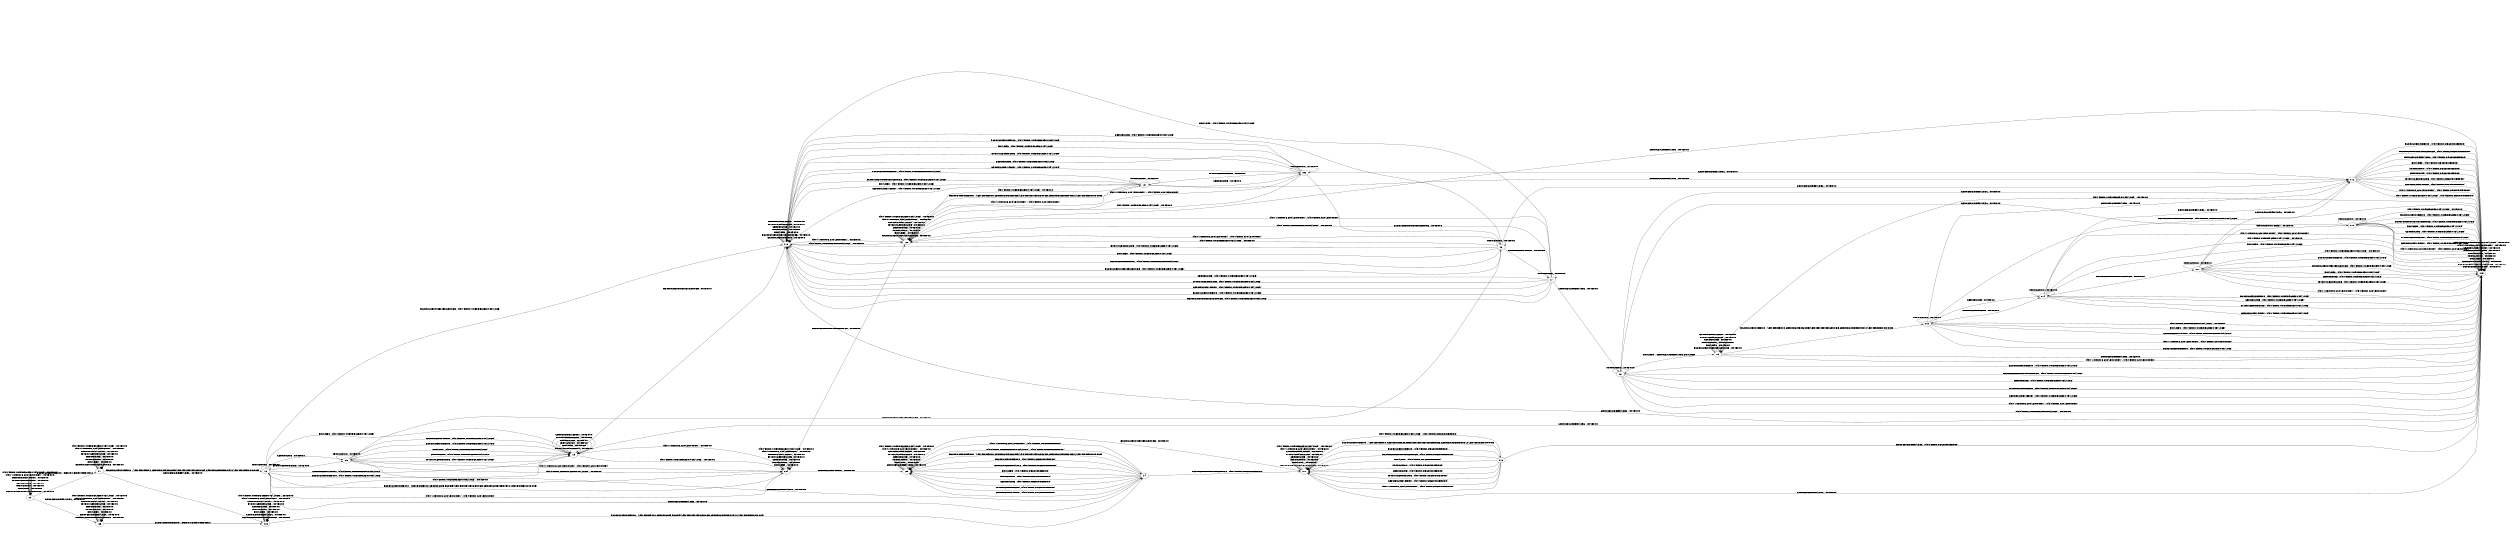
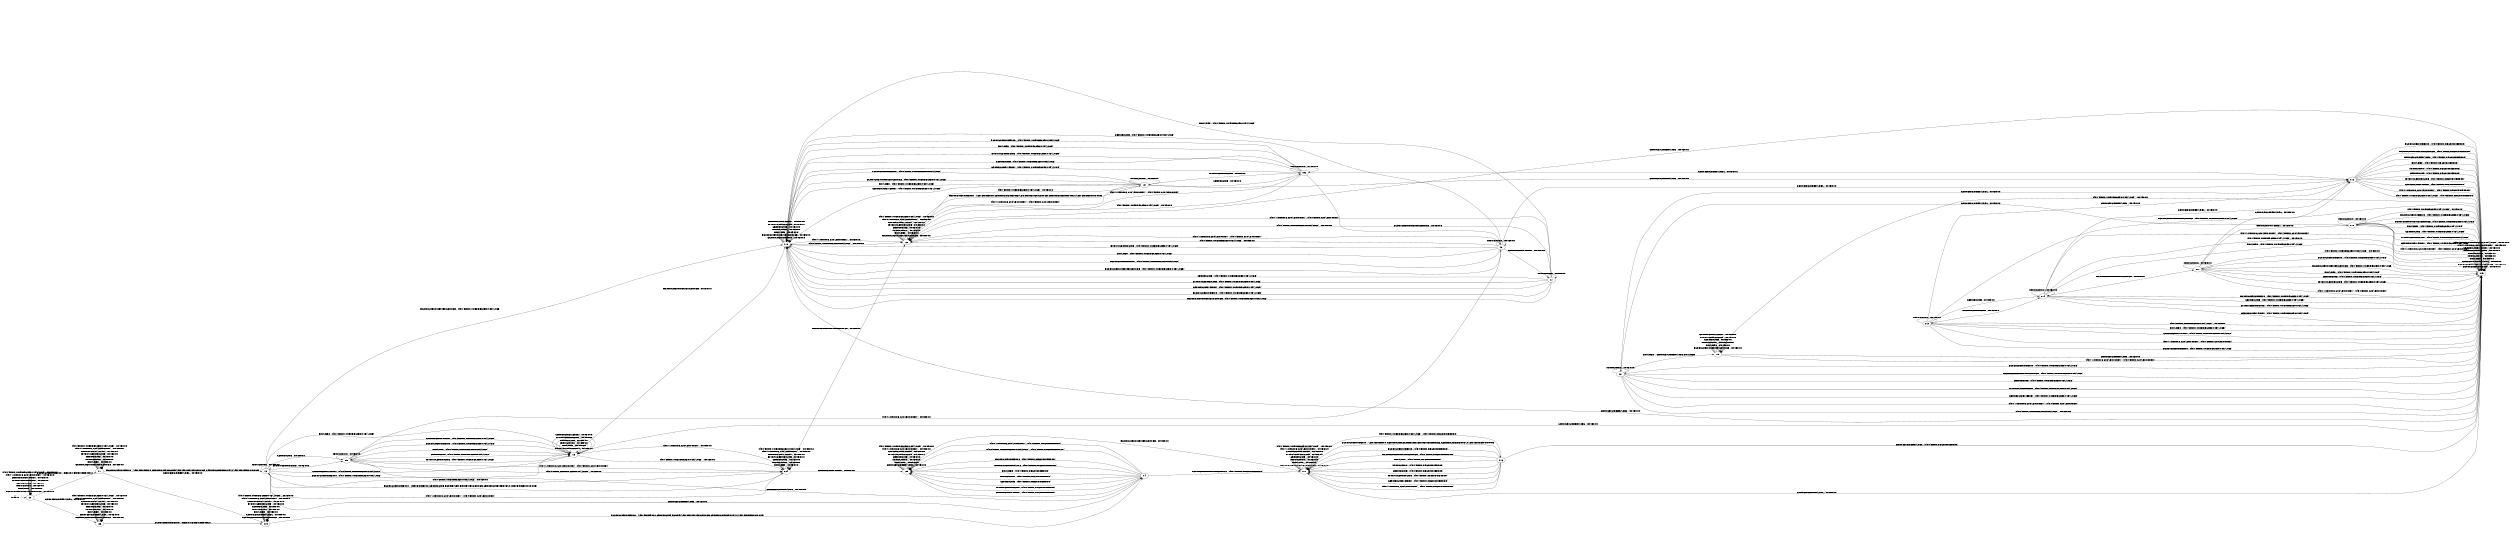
(1586, 326) -> none
(1822, 339) -> none
(906, 417) -> (906, 417)
(1026, 455) -> none
none -> (15, 498)
